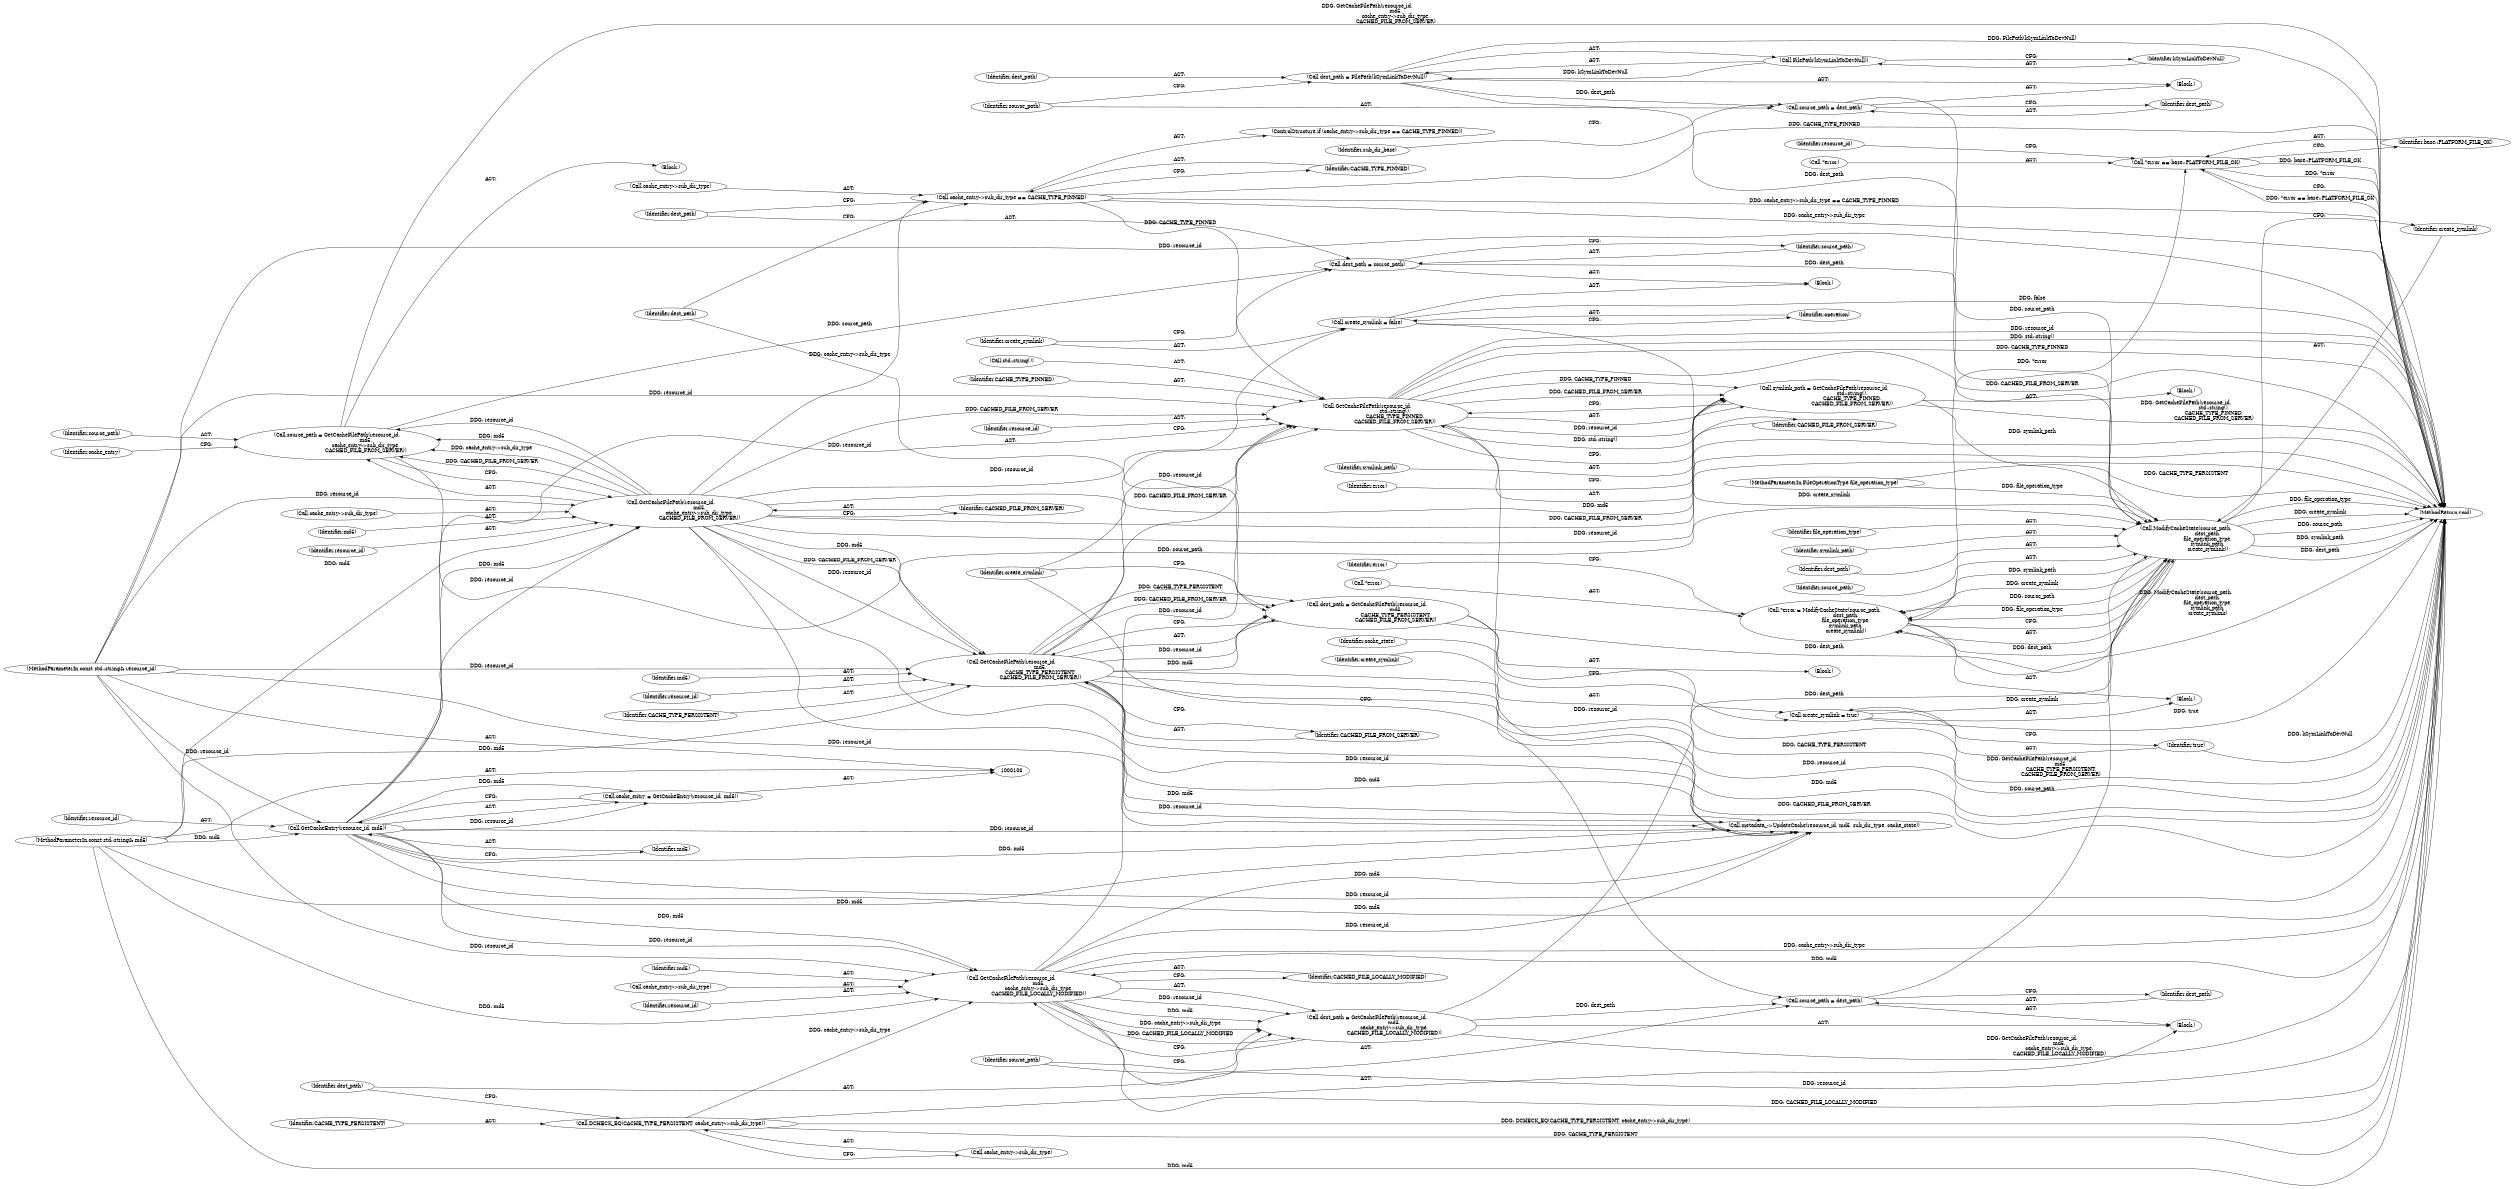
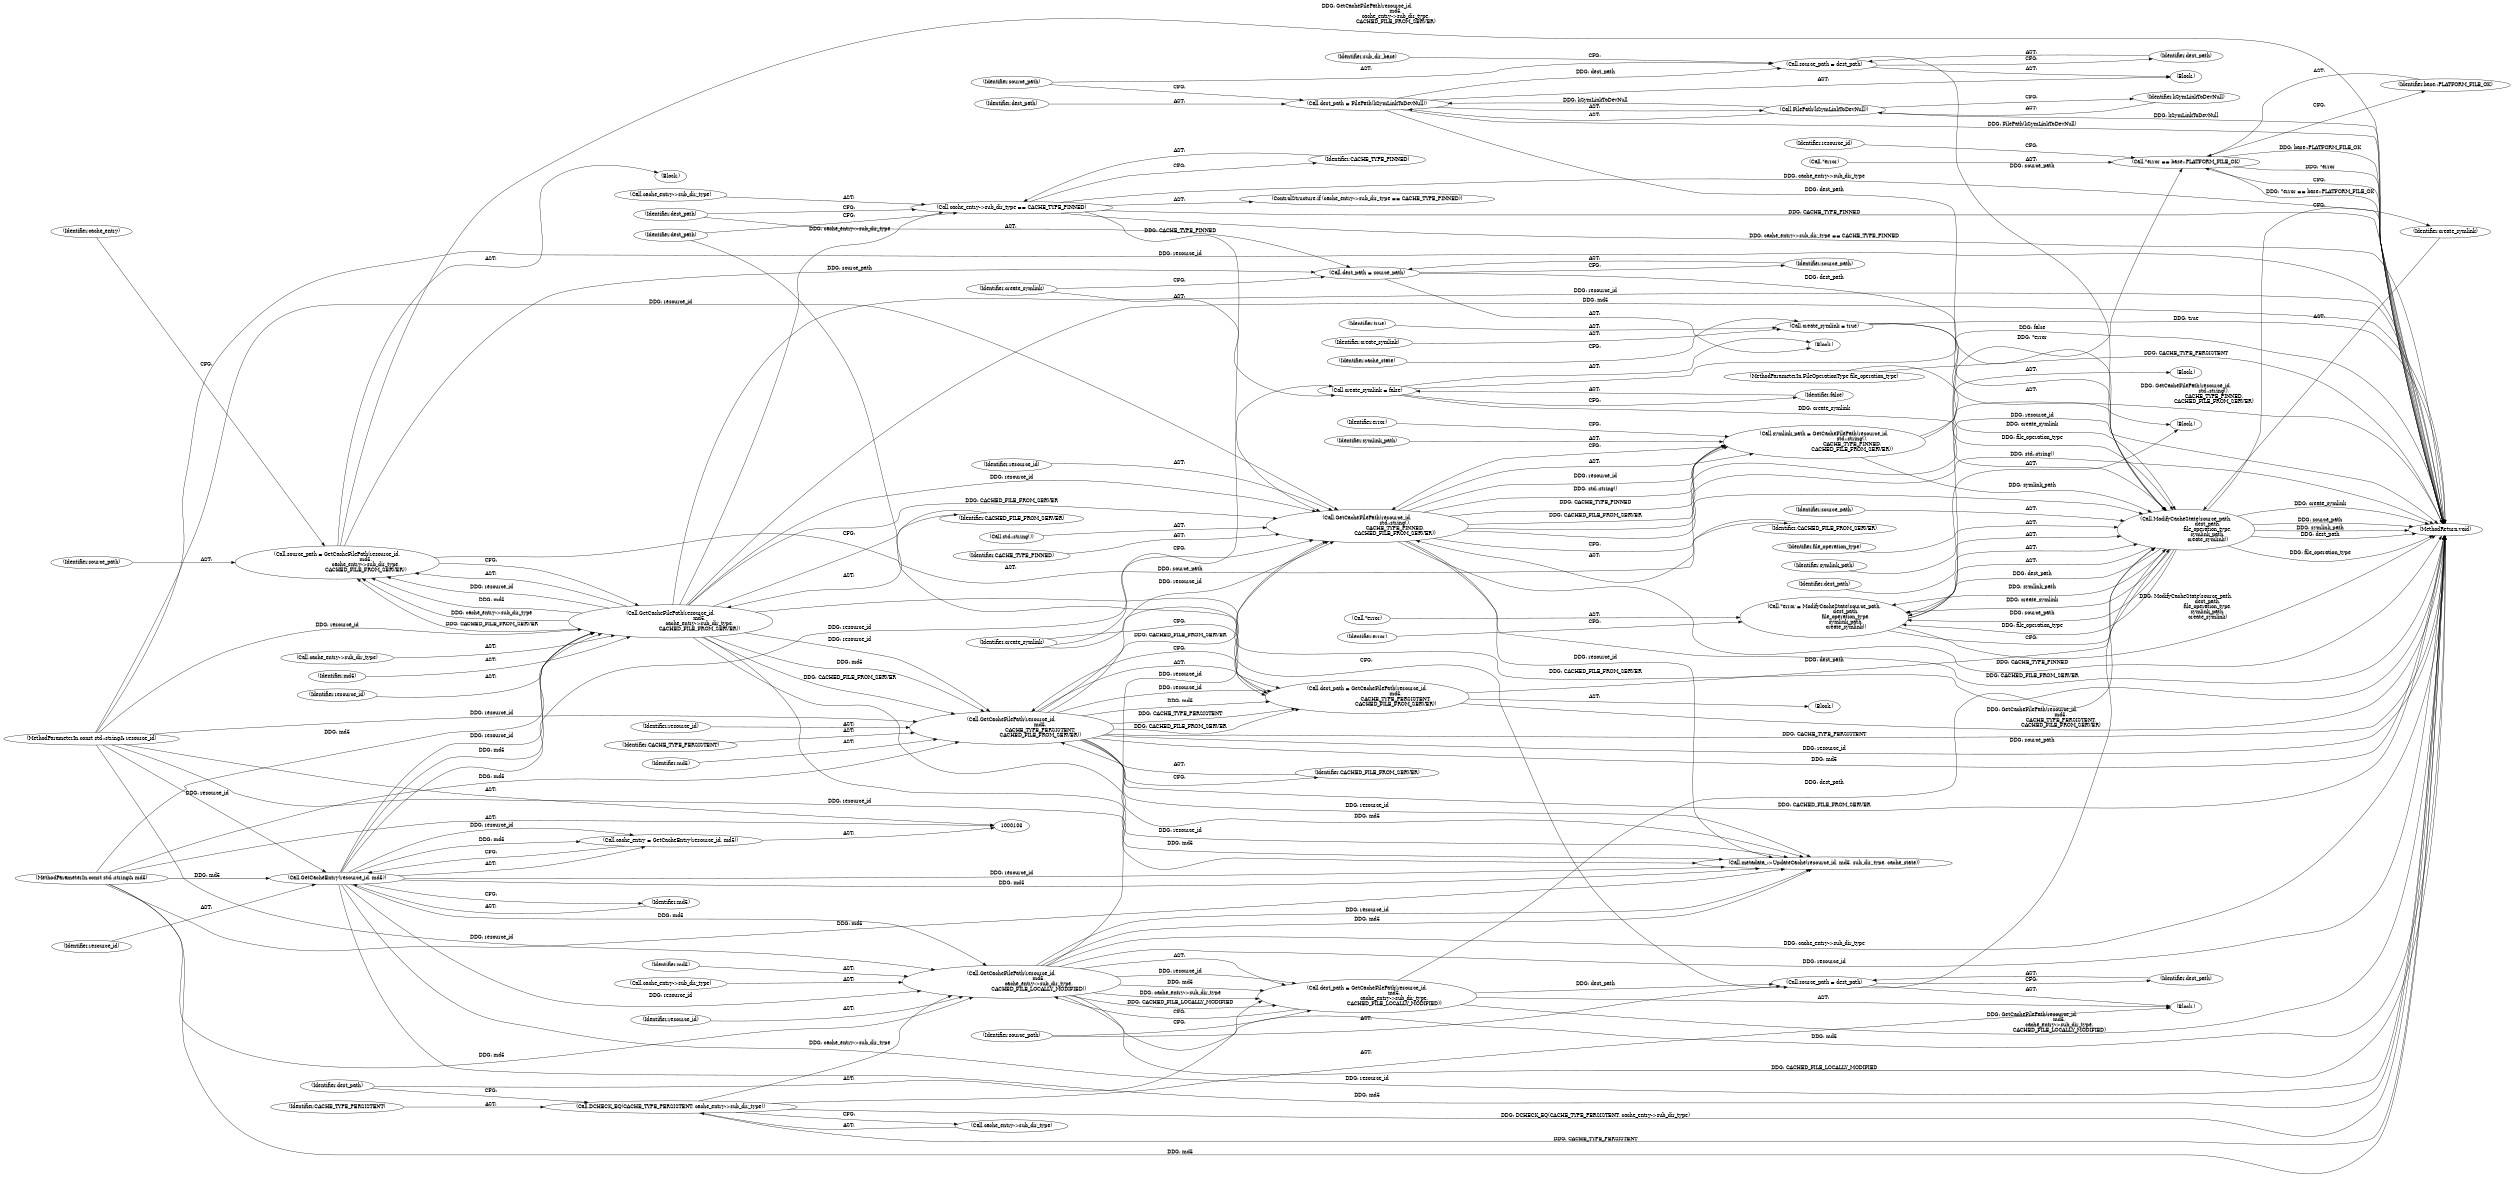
(1824, 315) -> (1824, 395)
(2389, 717) -> (2327, 123)
(2001, 741) -> none
(1367, 978) -> none
